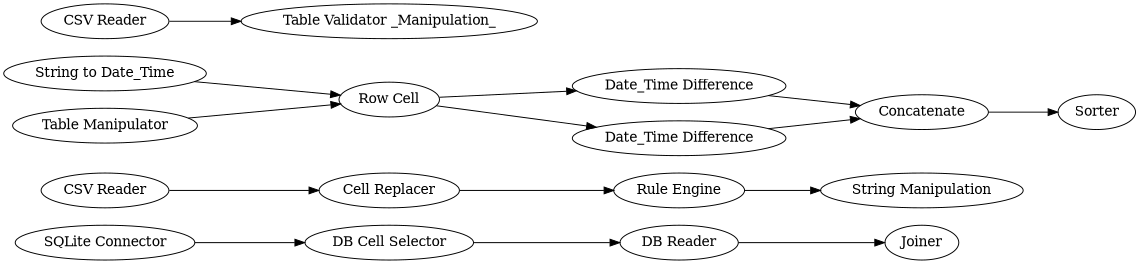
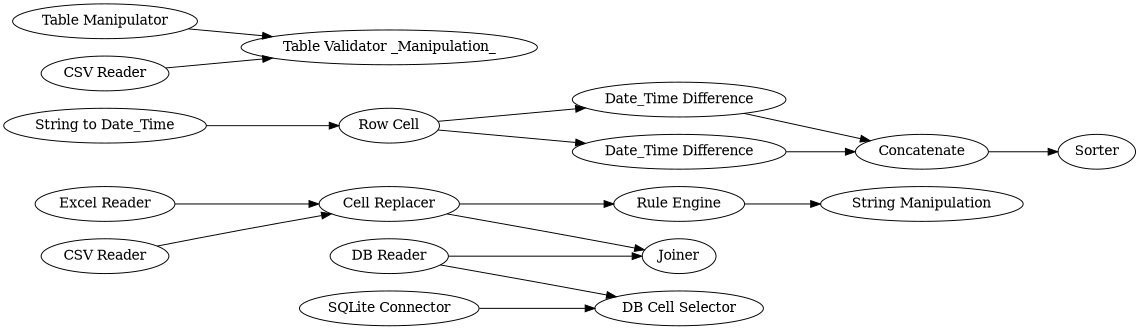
(260, 111) -> (225, 32)
none -> (105, 204)
none -> (541, 231)
(542, 243) -> (523, 280)
